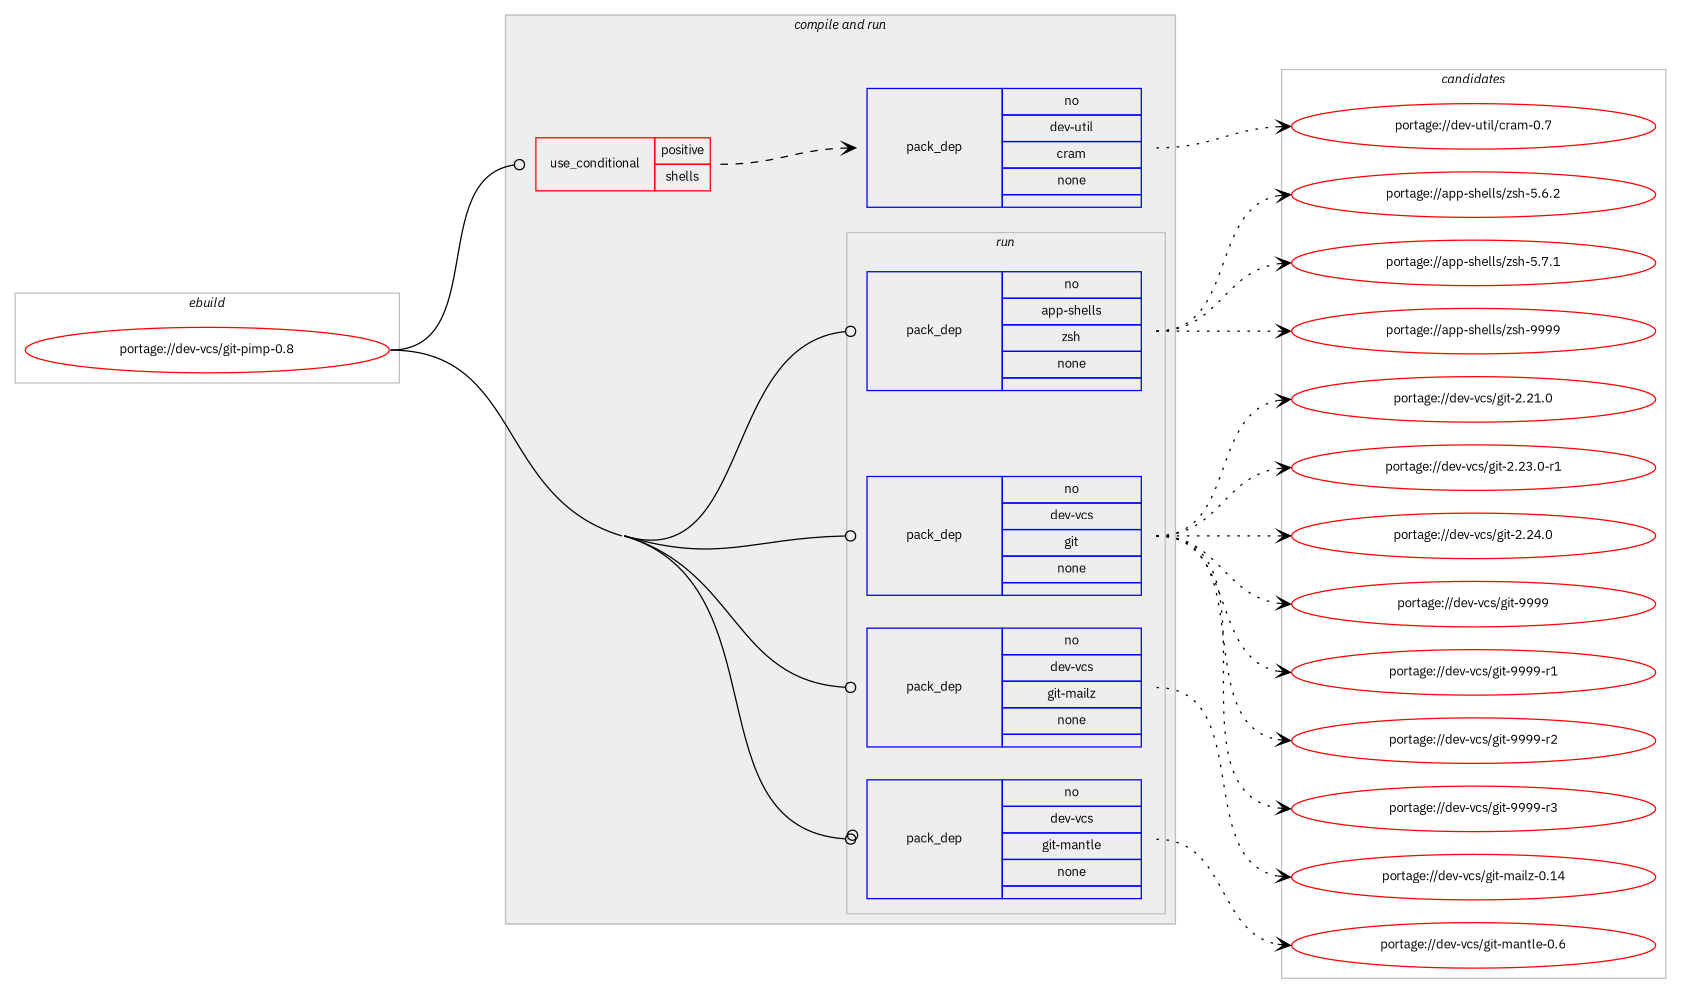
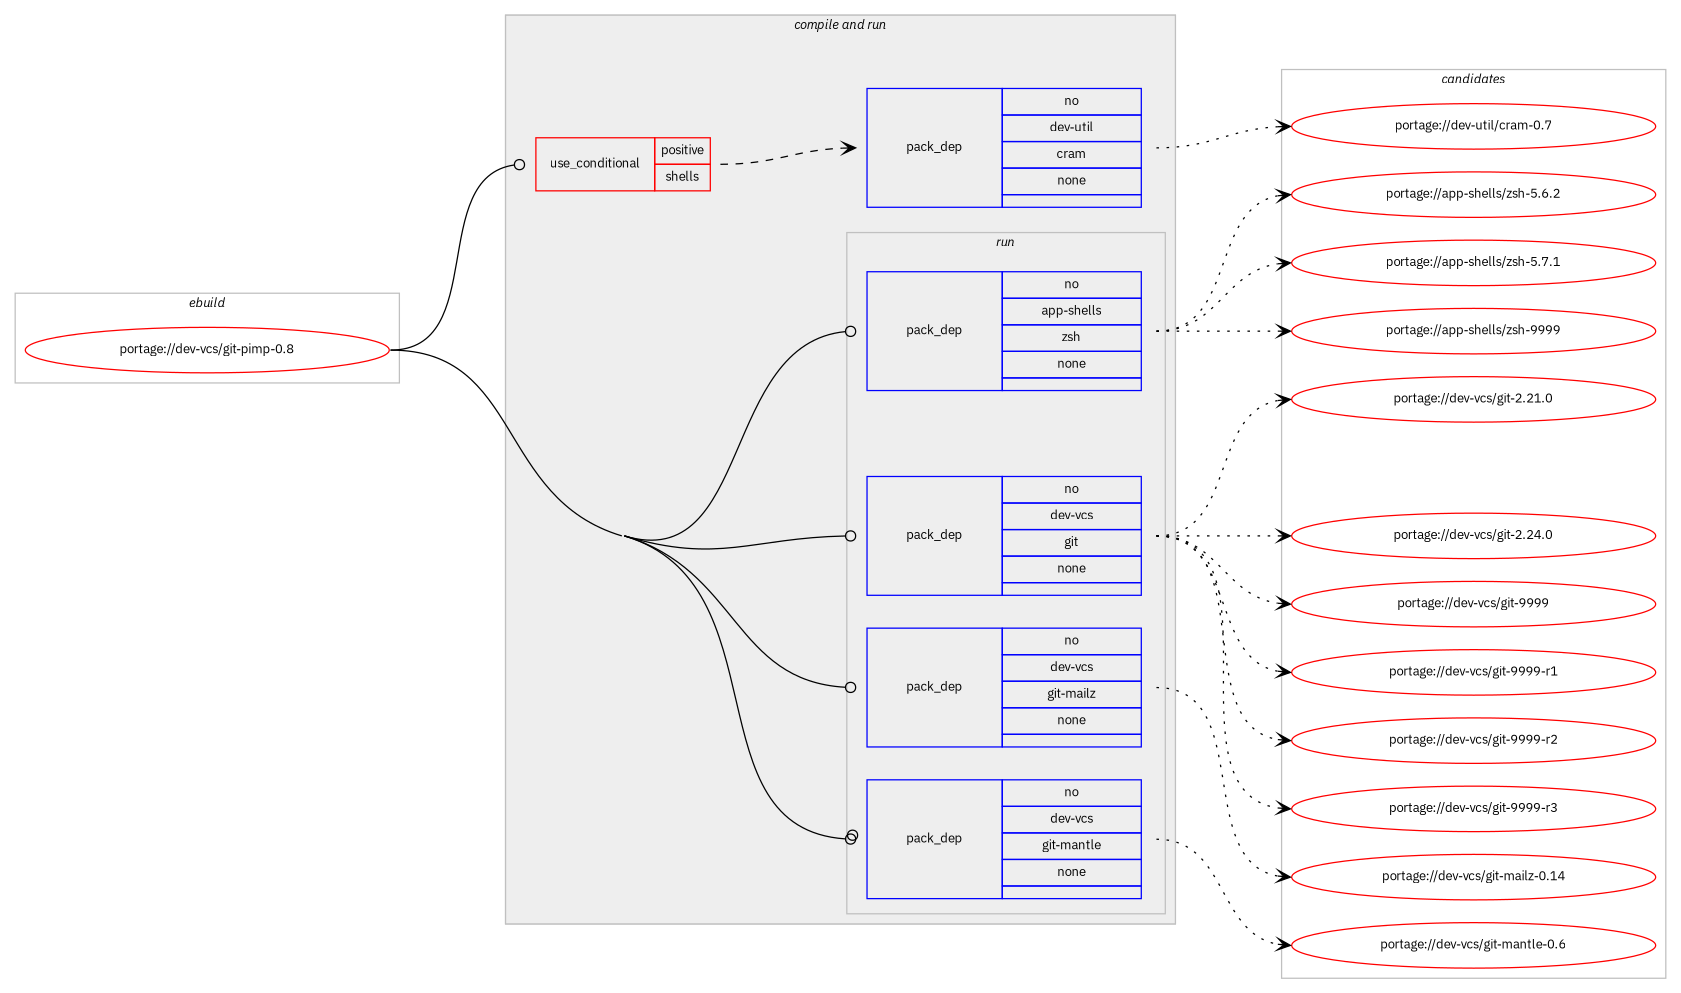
(1474, 468) -> none
